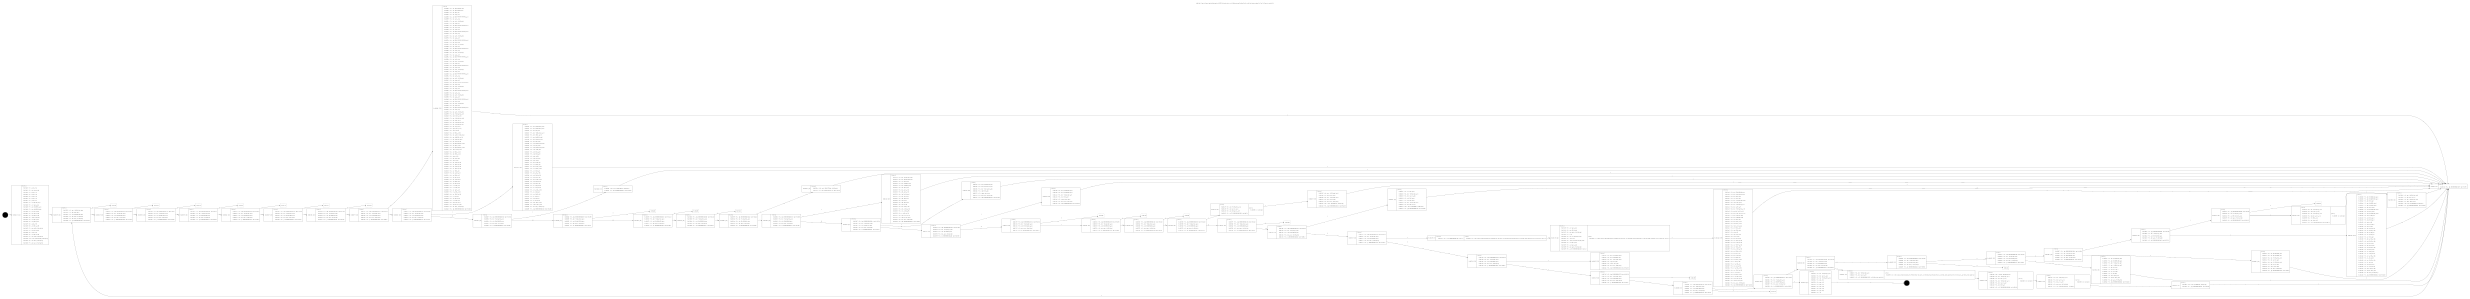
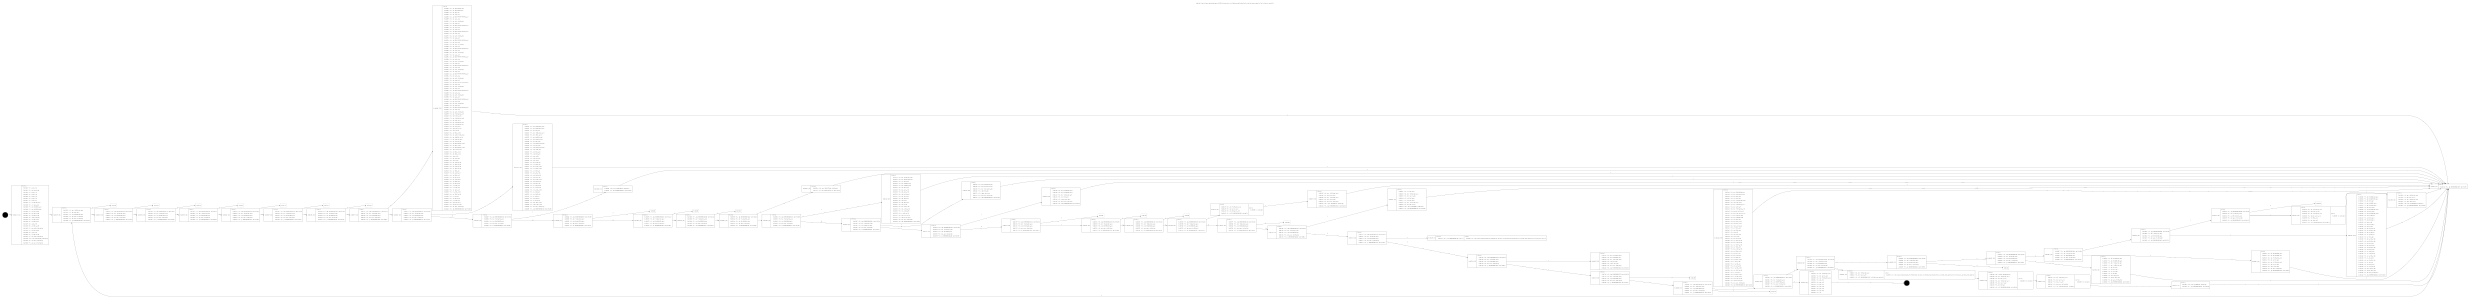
(1610, 238) -> none
